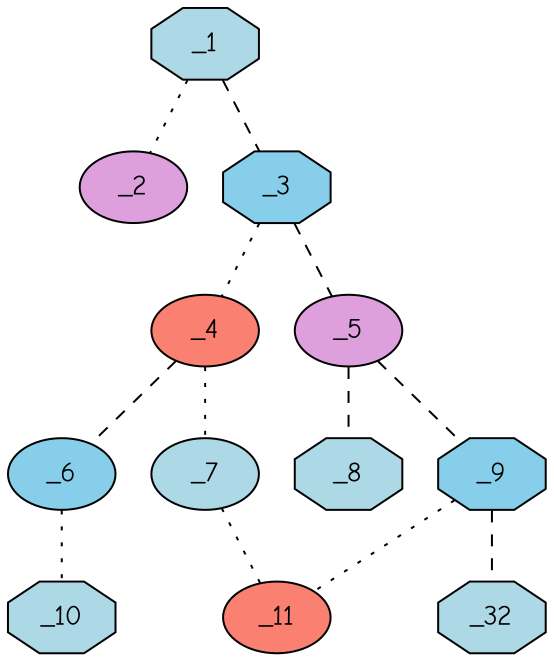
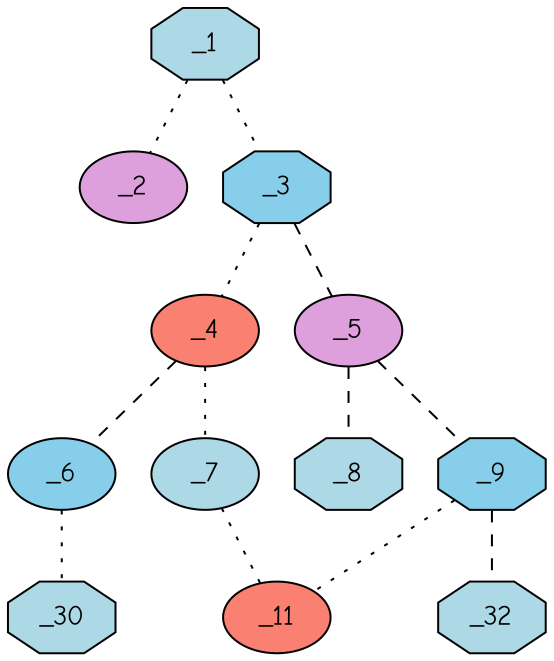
(241, 116) -> (241, 116)
(62, 617) -> (62, 617)
